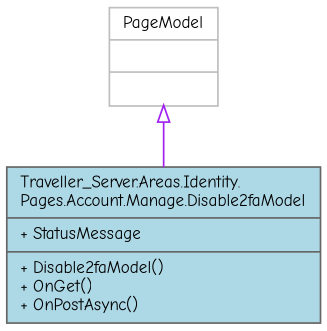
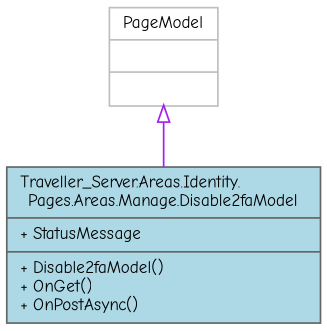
(164, 201) -> (164, 201)
